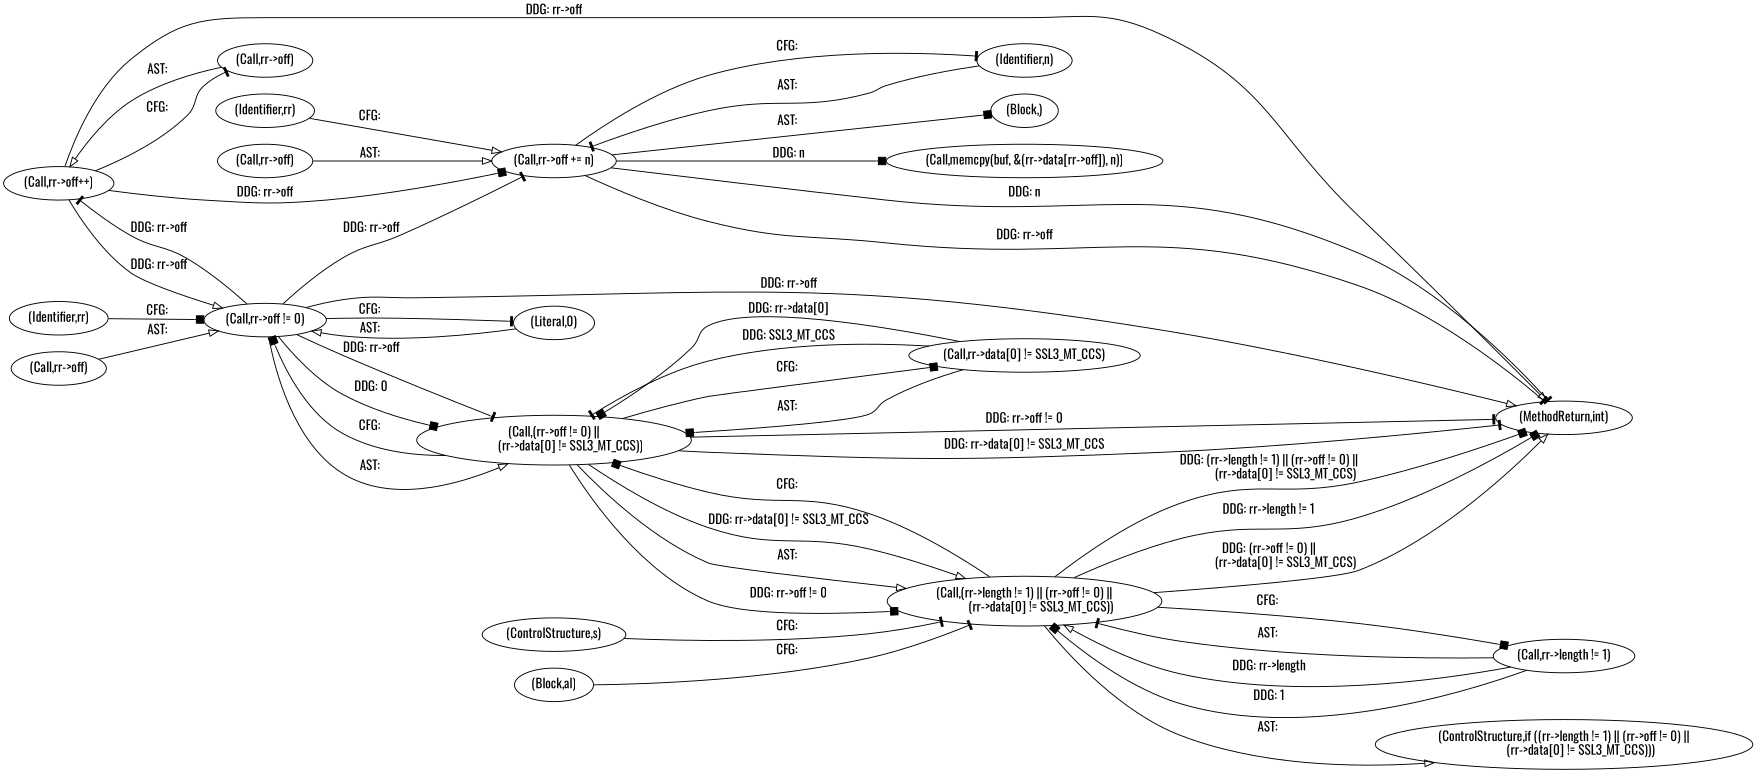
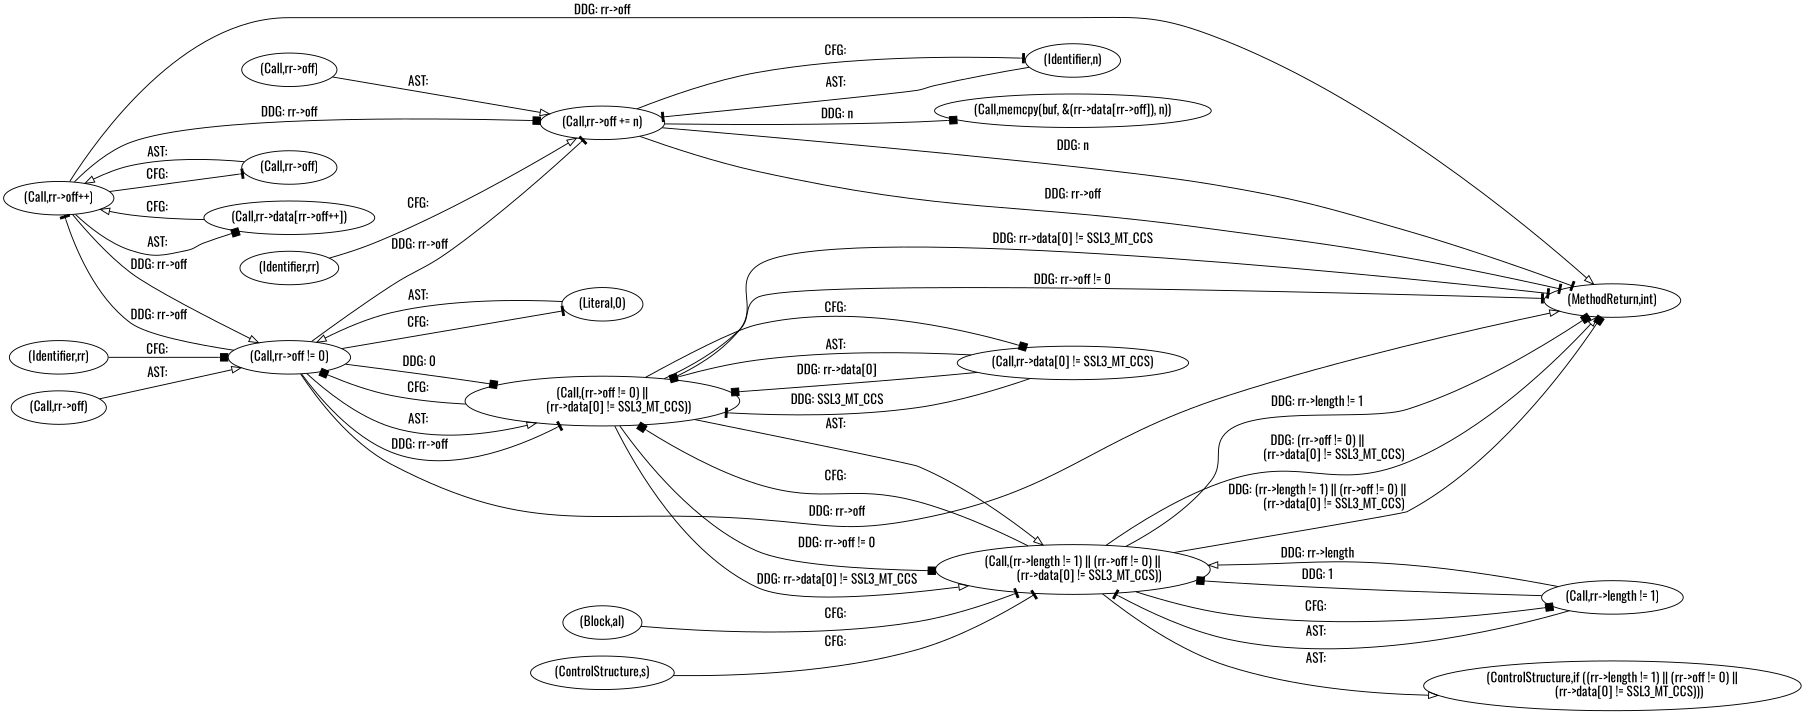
(1025, 111) -> none
none -> (289, 218)
